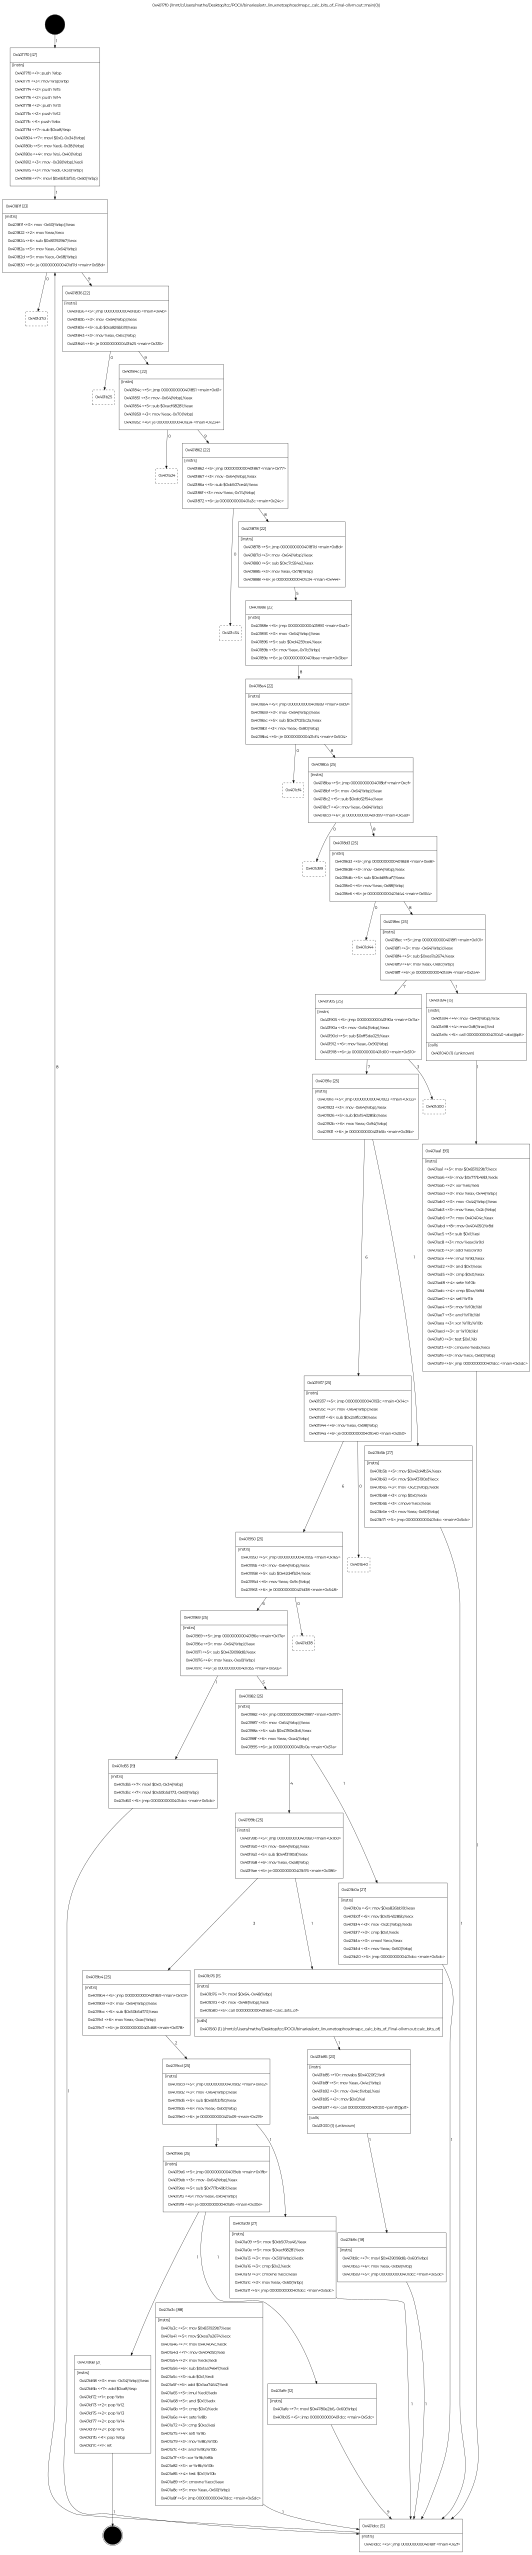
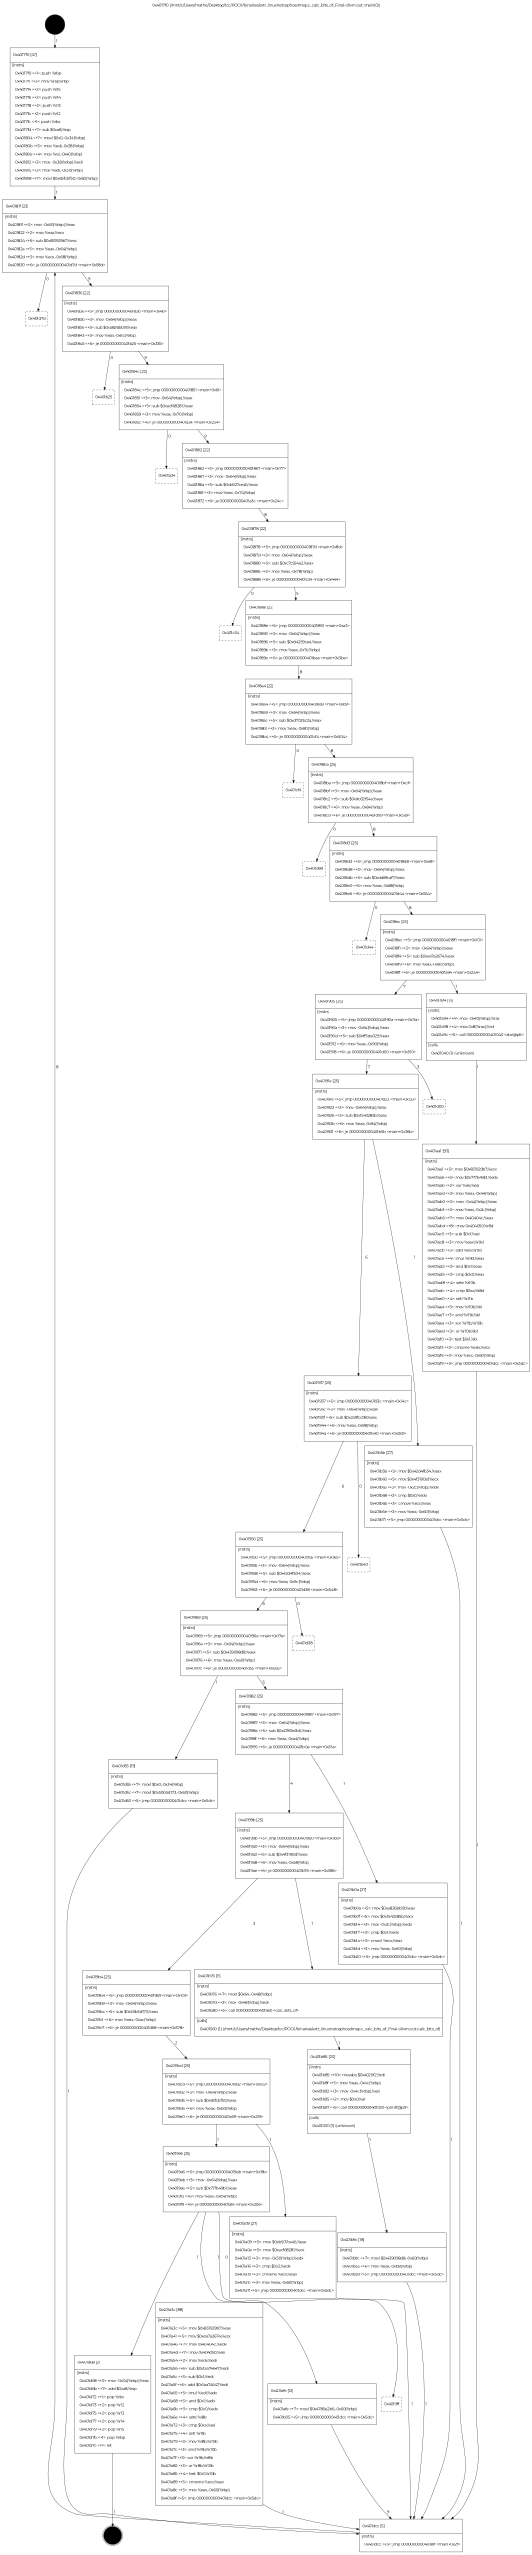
(231, 566) -> (241, 604)
none -> (391, 2404)
